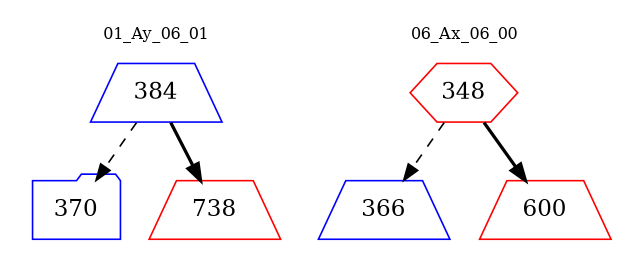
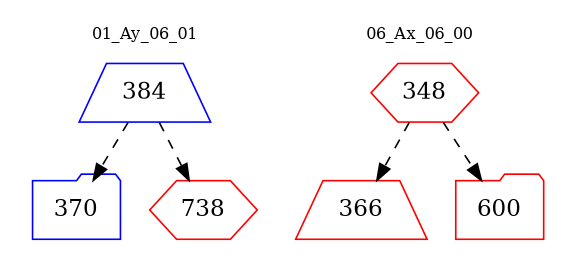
(182, 144) -> (170, 144)
(500, 145) -> (458, 145)
(215, 210) -> (203, 210)
(384, 210) -> (361, 210)
(545, 210) -> (500, 210)
